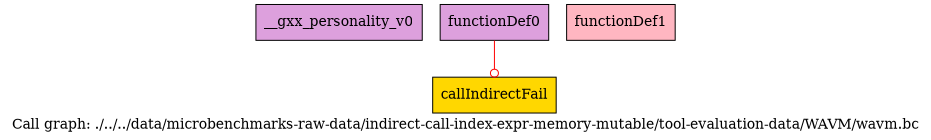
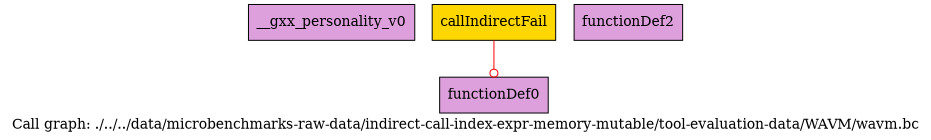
(621, 22) -> none
none -> (628, 22)
(494, 55) -> (494, 55)
